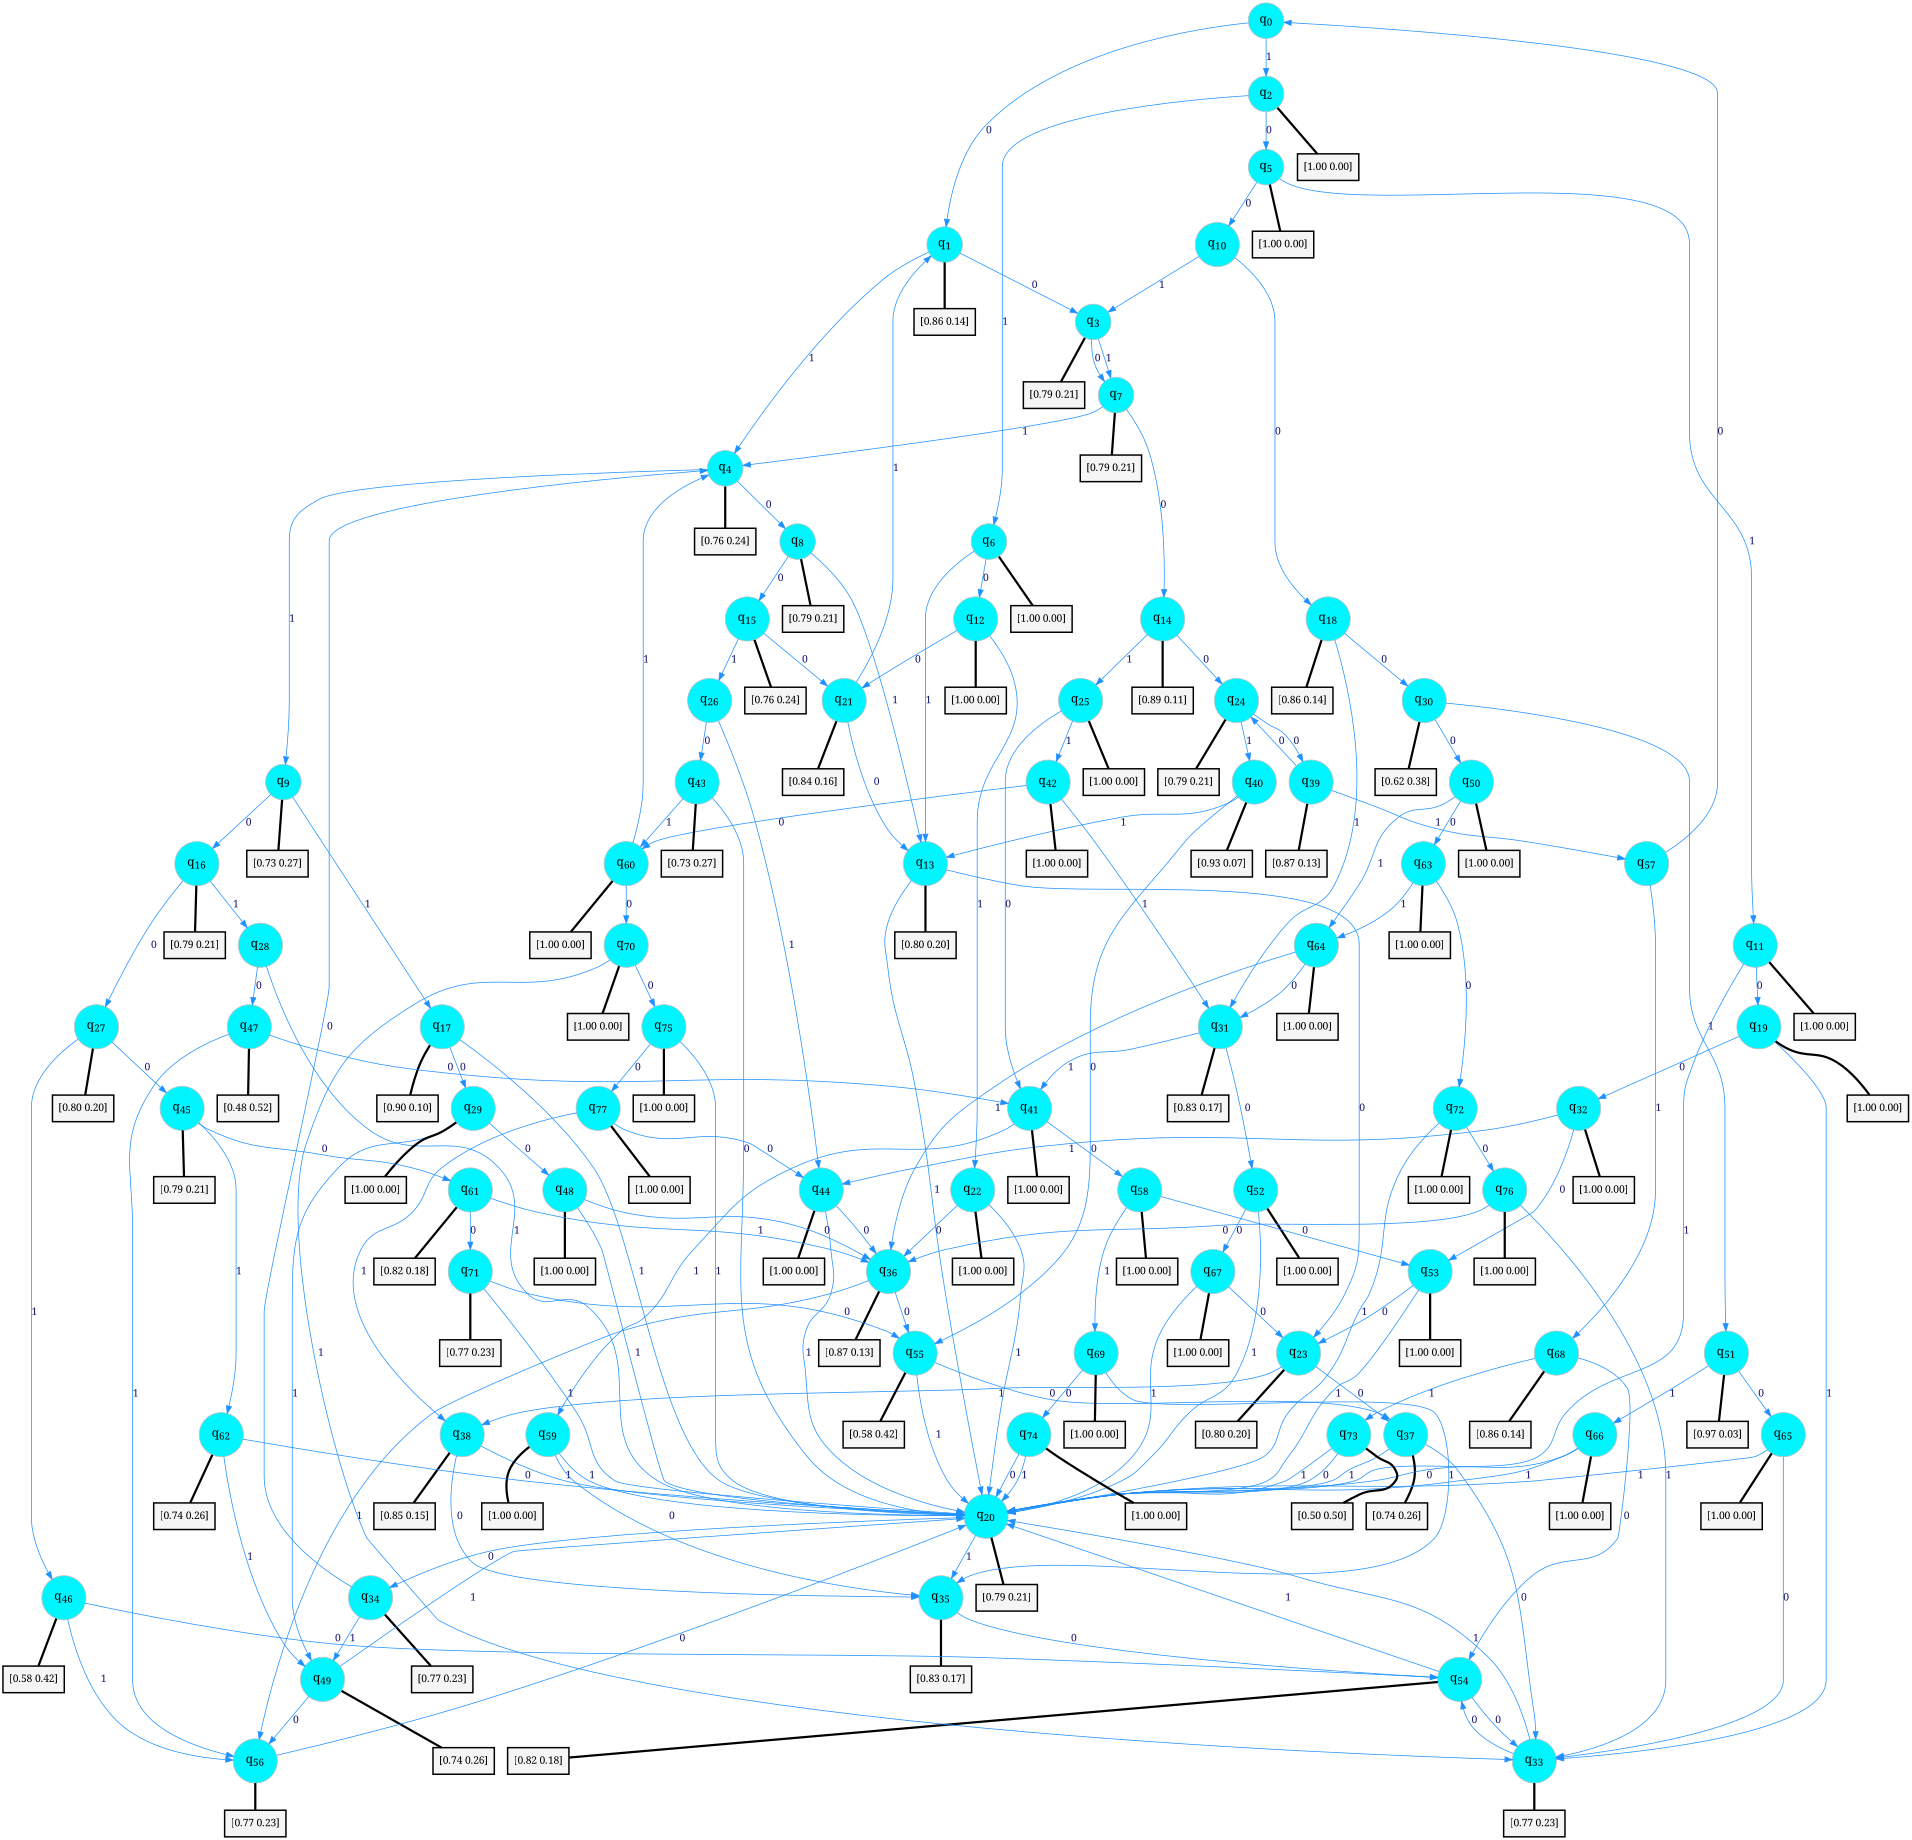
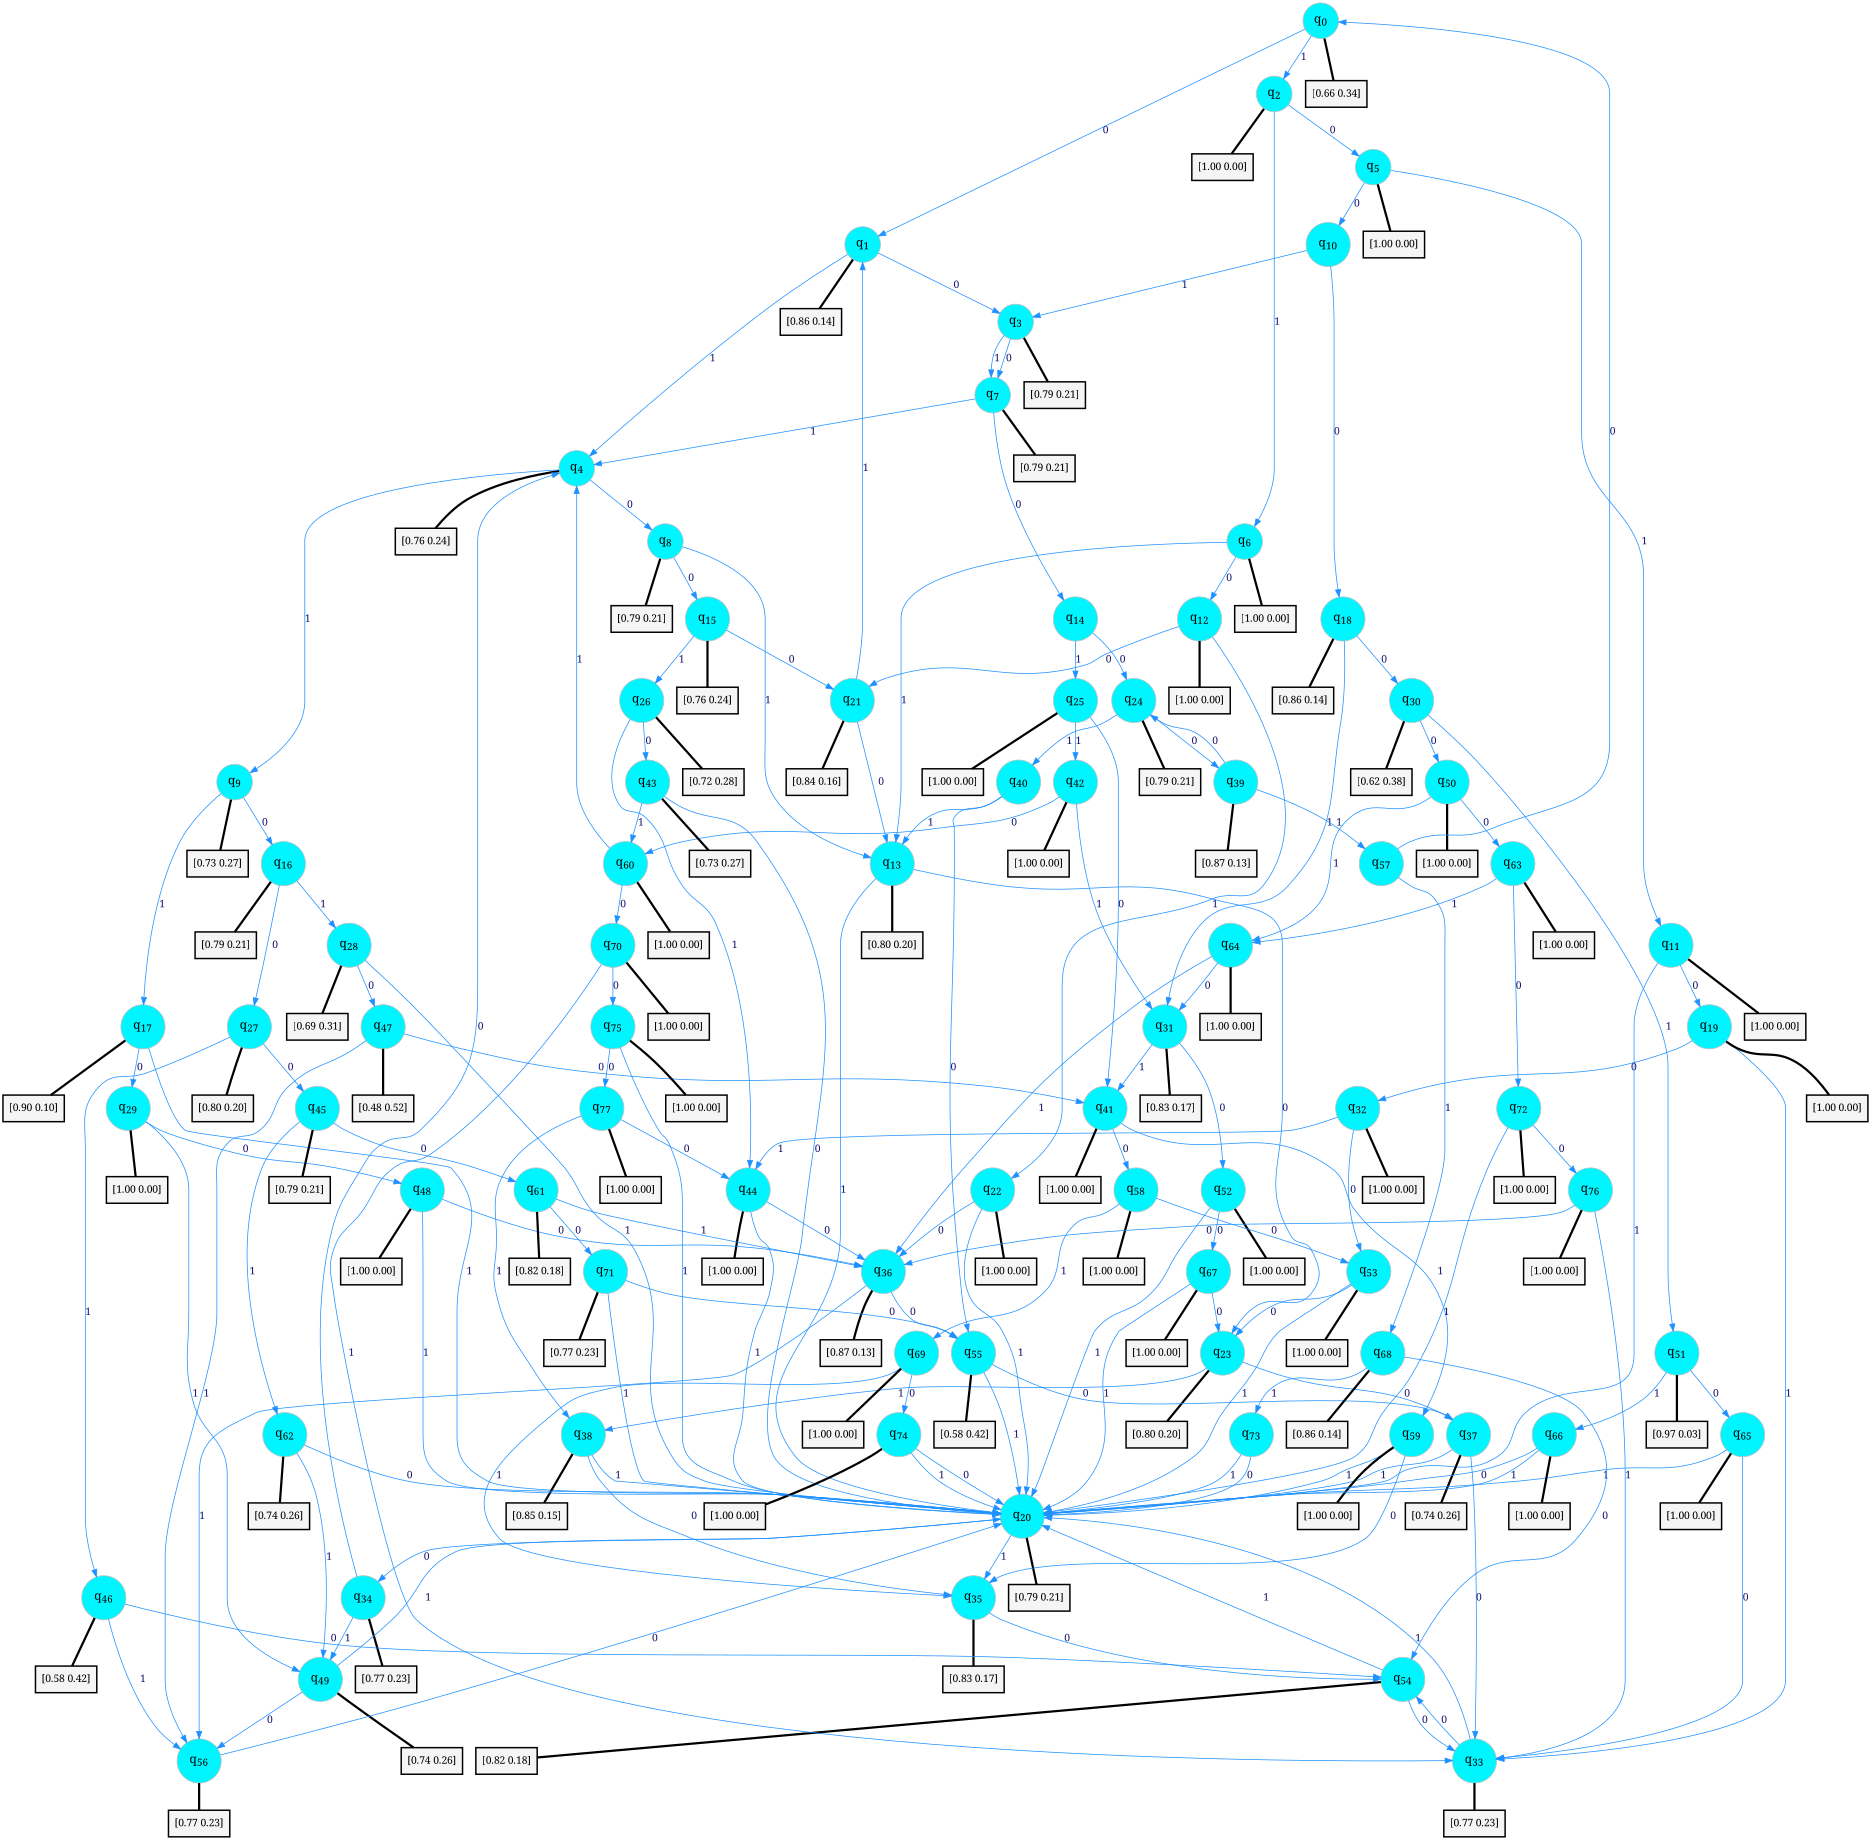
none -> (1336, 94)
(1163, 700) -> none
none -> (713, 782)
(1222, 864) -> none
none -> (317, 1027)
(1322, 1516) -> none
